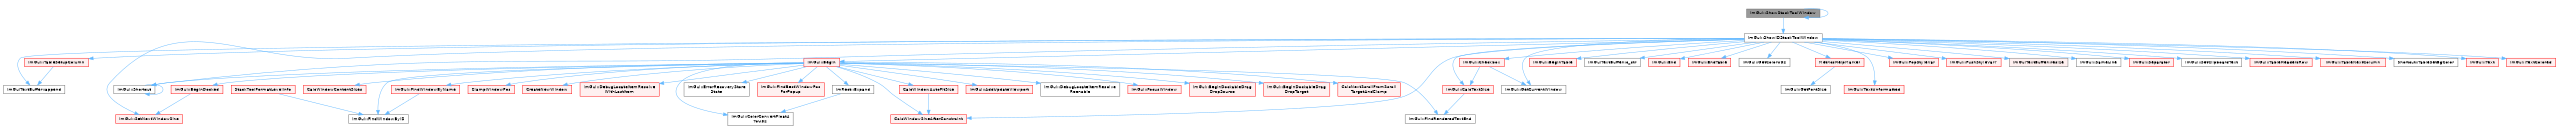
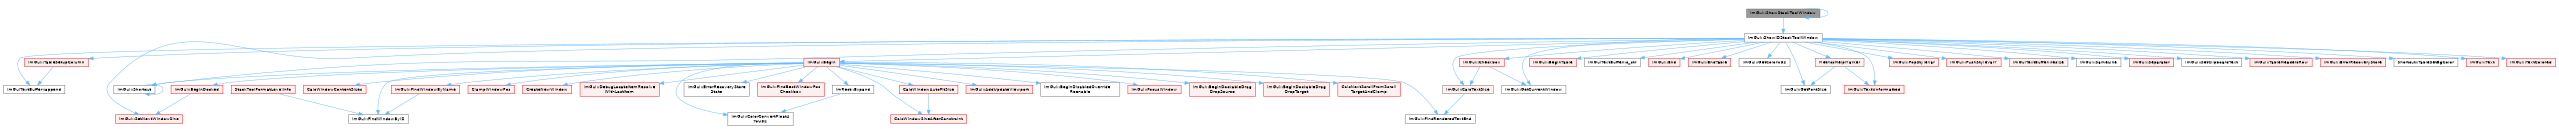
(1840, 62) -> (1840, 62)
(2353, 62) -> (2353, 62)
none -> (1855, 75)
(791, 90) -> (791, 90)
(1080, 90) -> (1080, 90)
(1468, 90) -> (1468, 90)
(1366, 103) -> (1795, 61)
